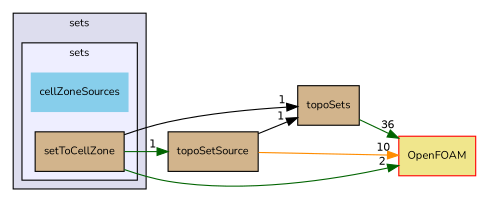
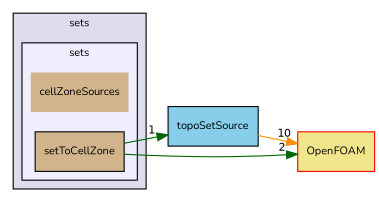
(80, 92) -> (80, 92)
(328, 105) -> none
(213, 152) -> (213, 126)
